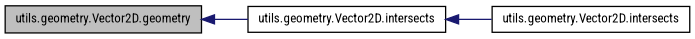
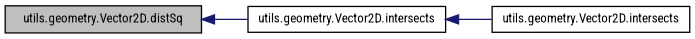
(103, 19) -> (103, 19)
